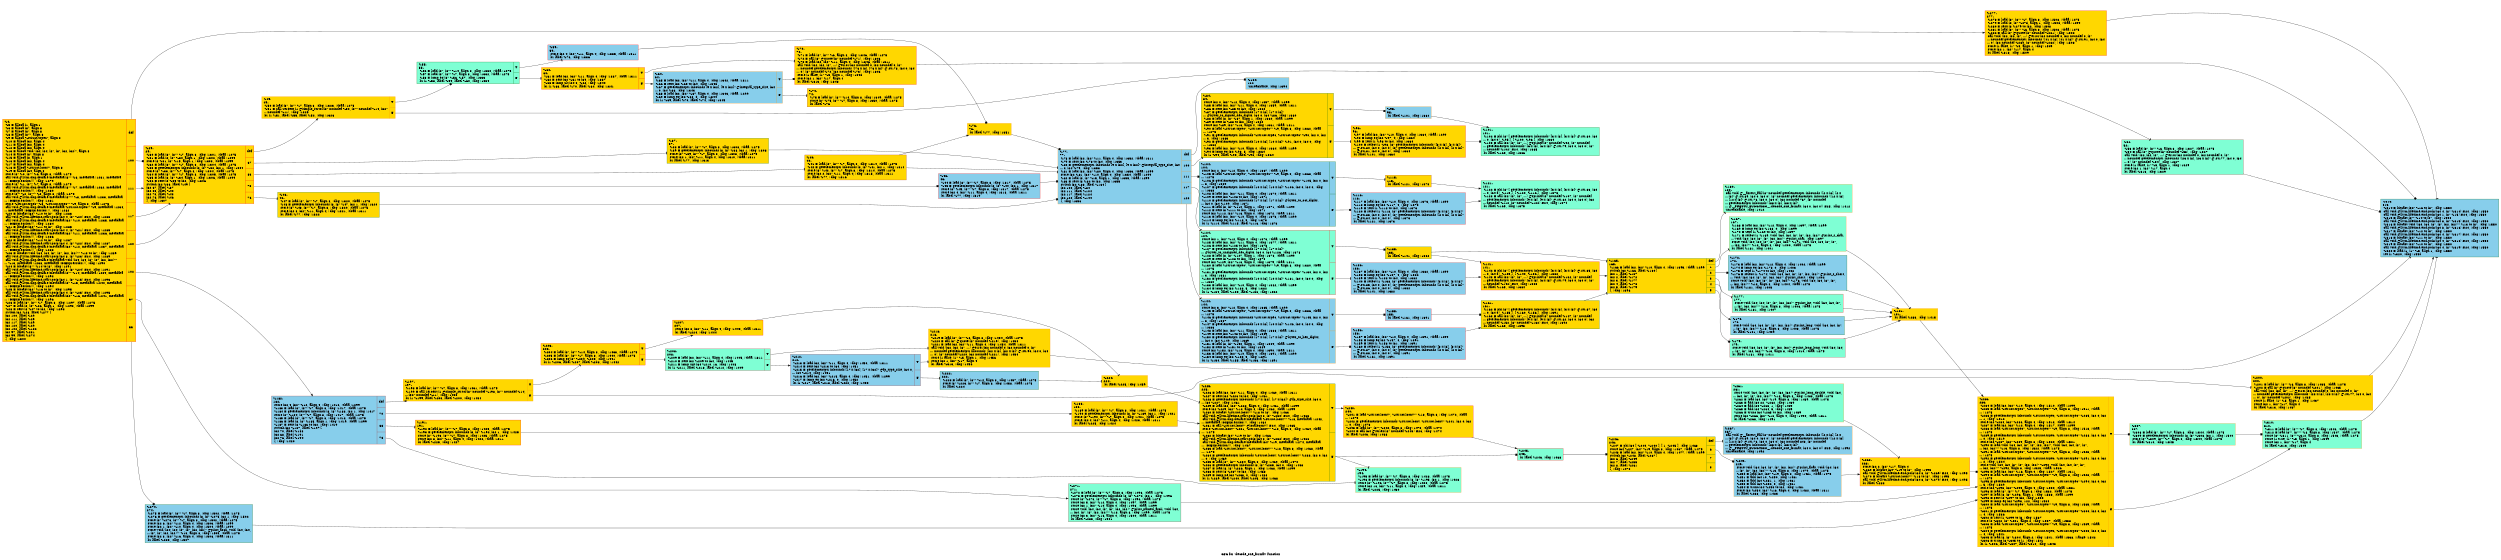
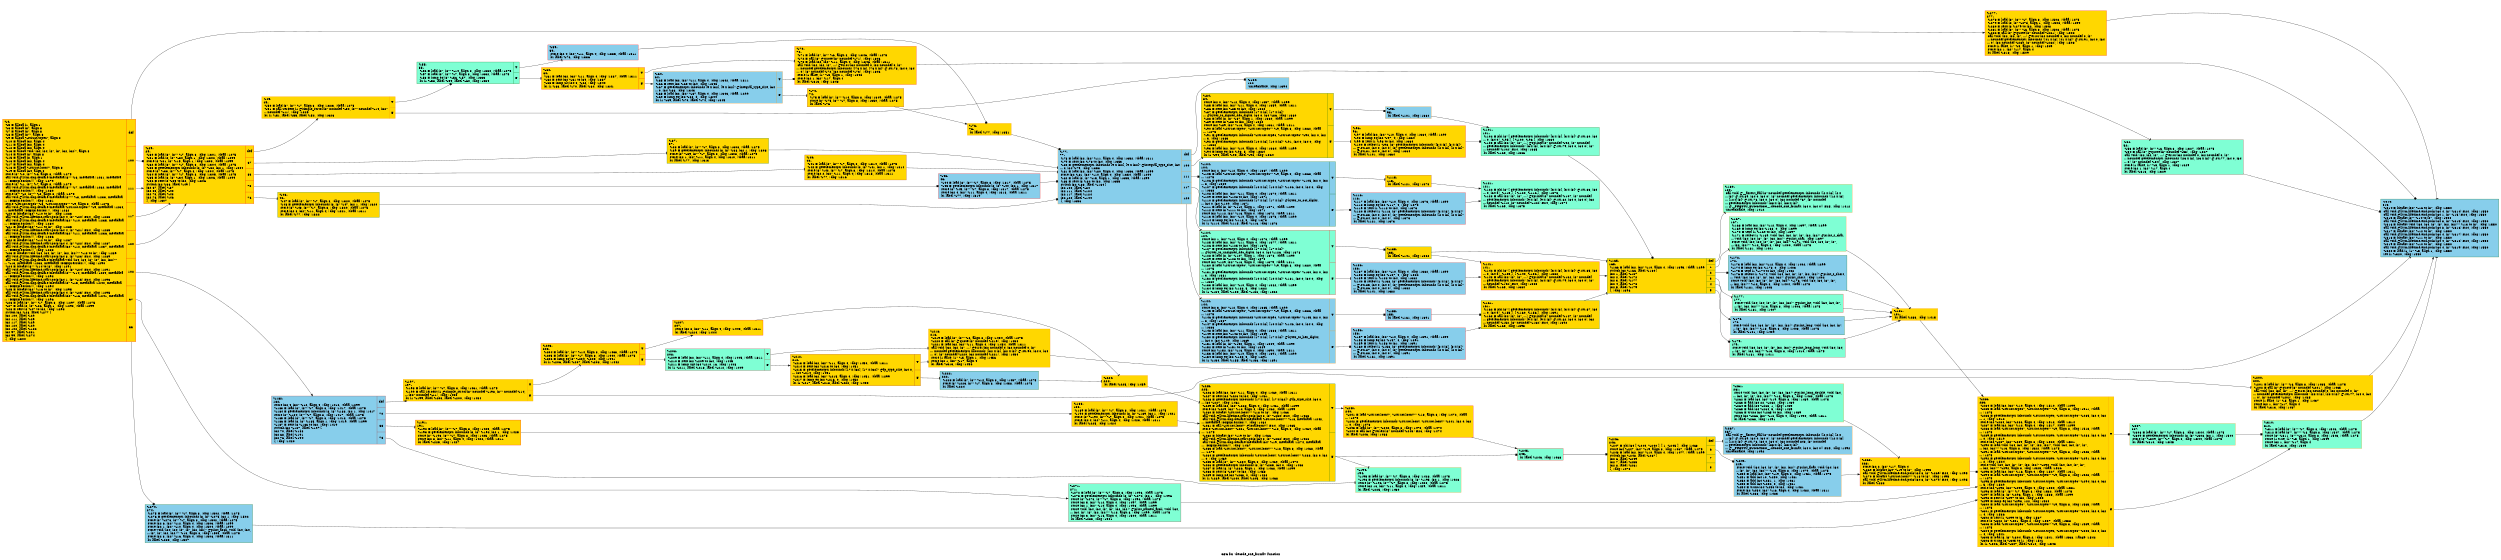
(933, 145) -> (930, 115)
none -> (1617, 200)
(856, 370) -> (856, 370)
